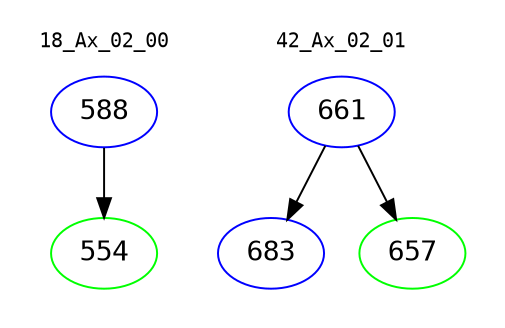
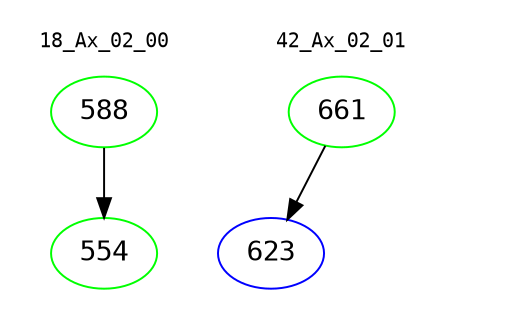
(104, 112) -> (104, 112)
(342, 112) -> (342, 112)
(271, 253) -> (271, 253)
(412, 253) -> none
